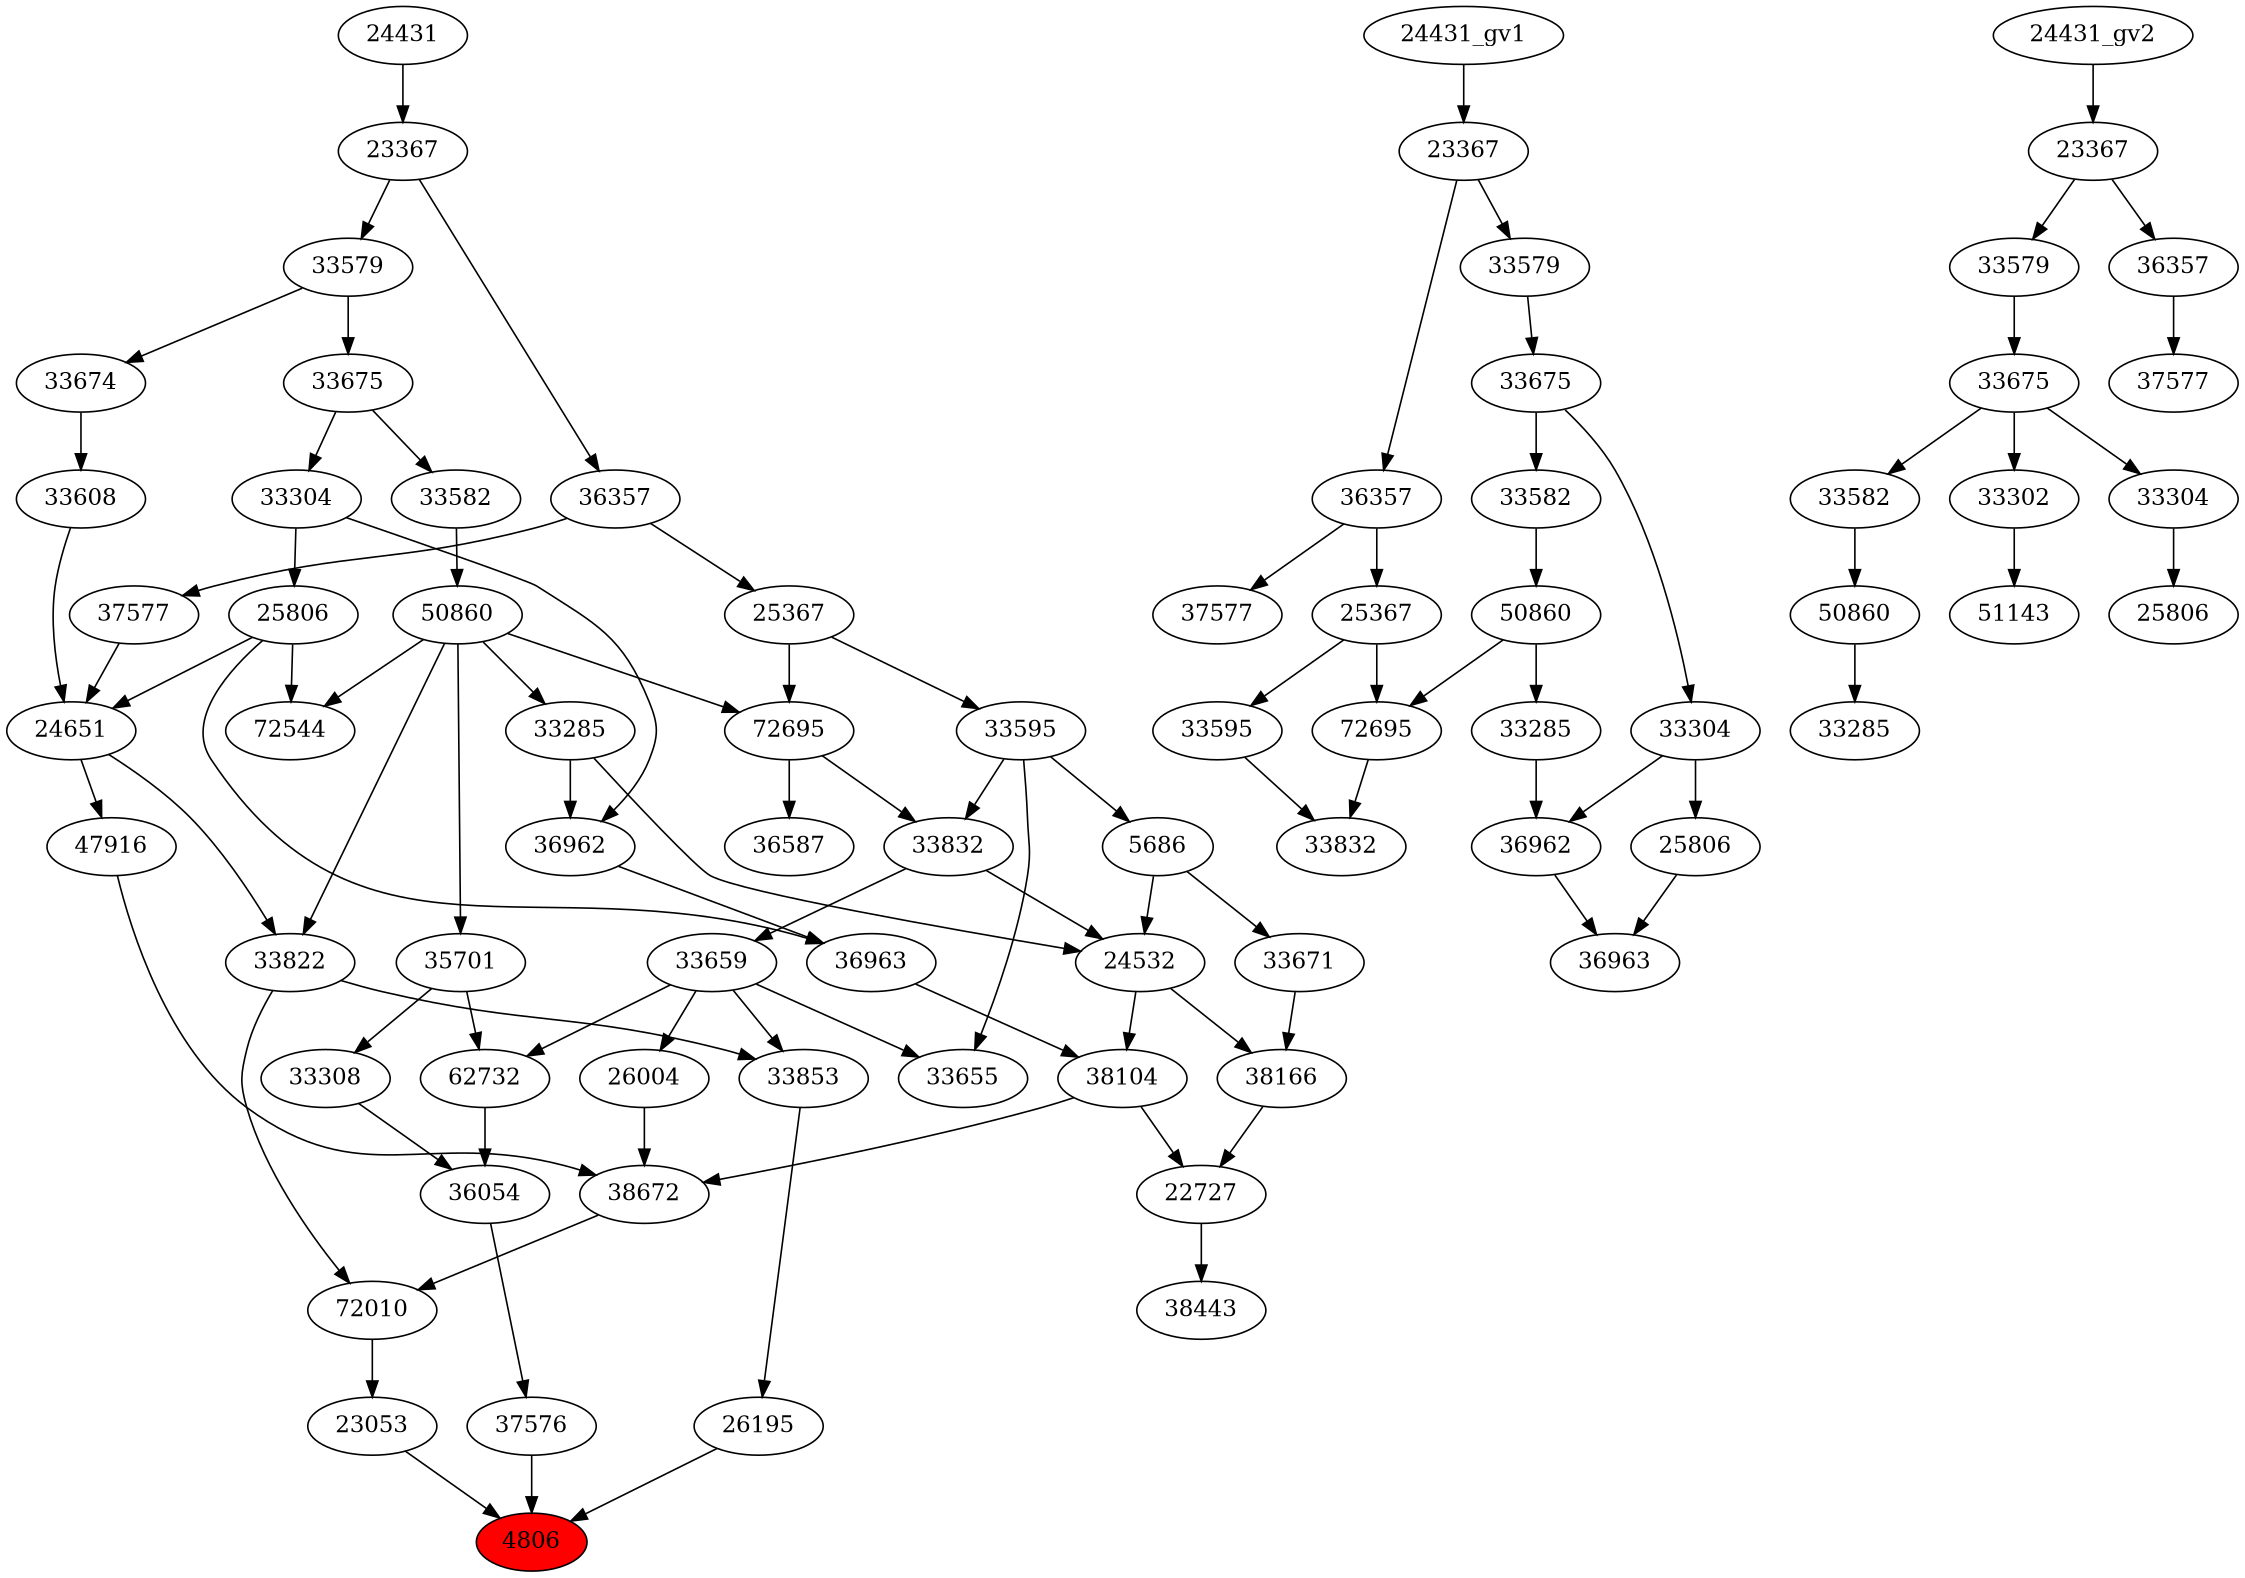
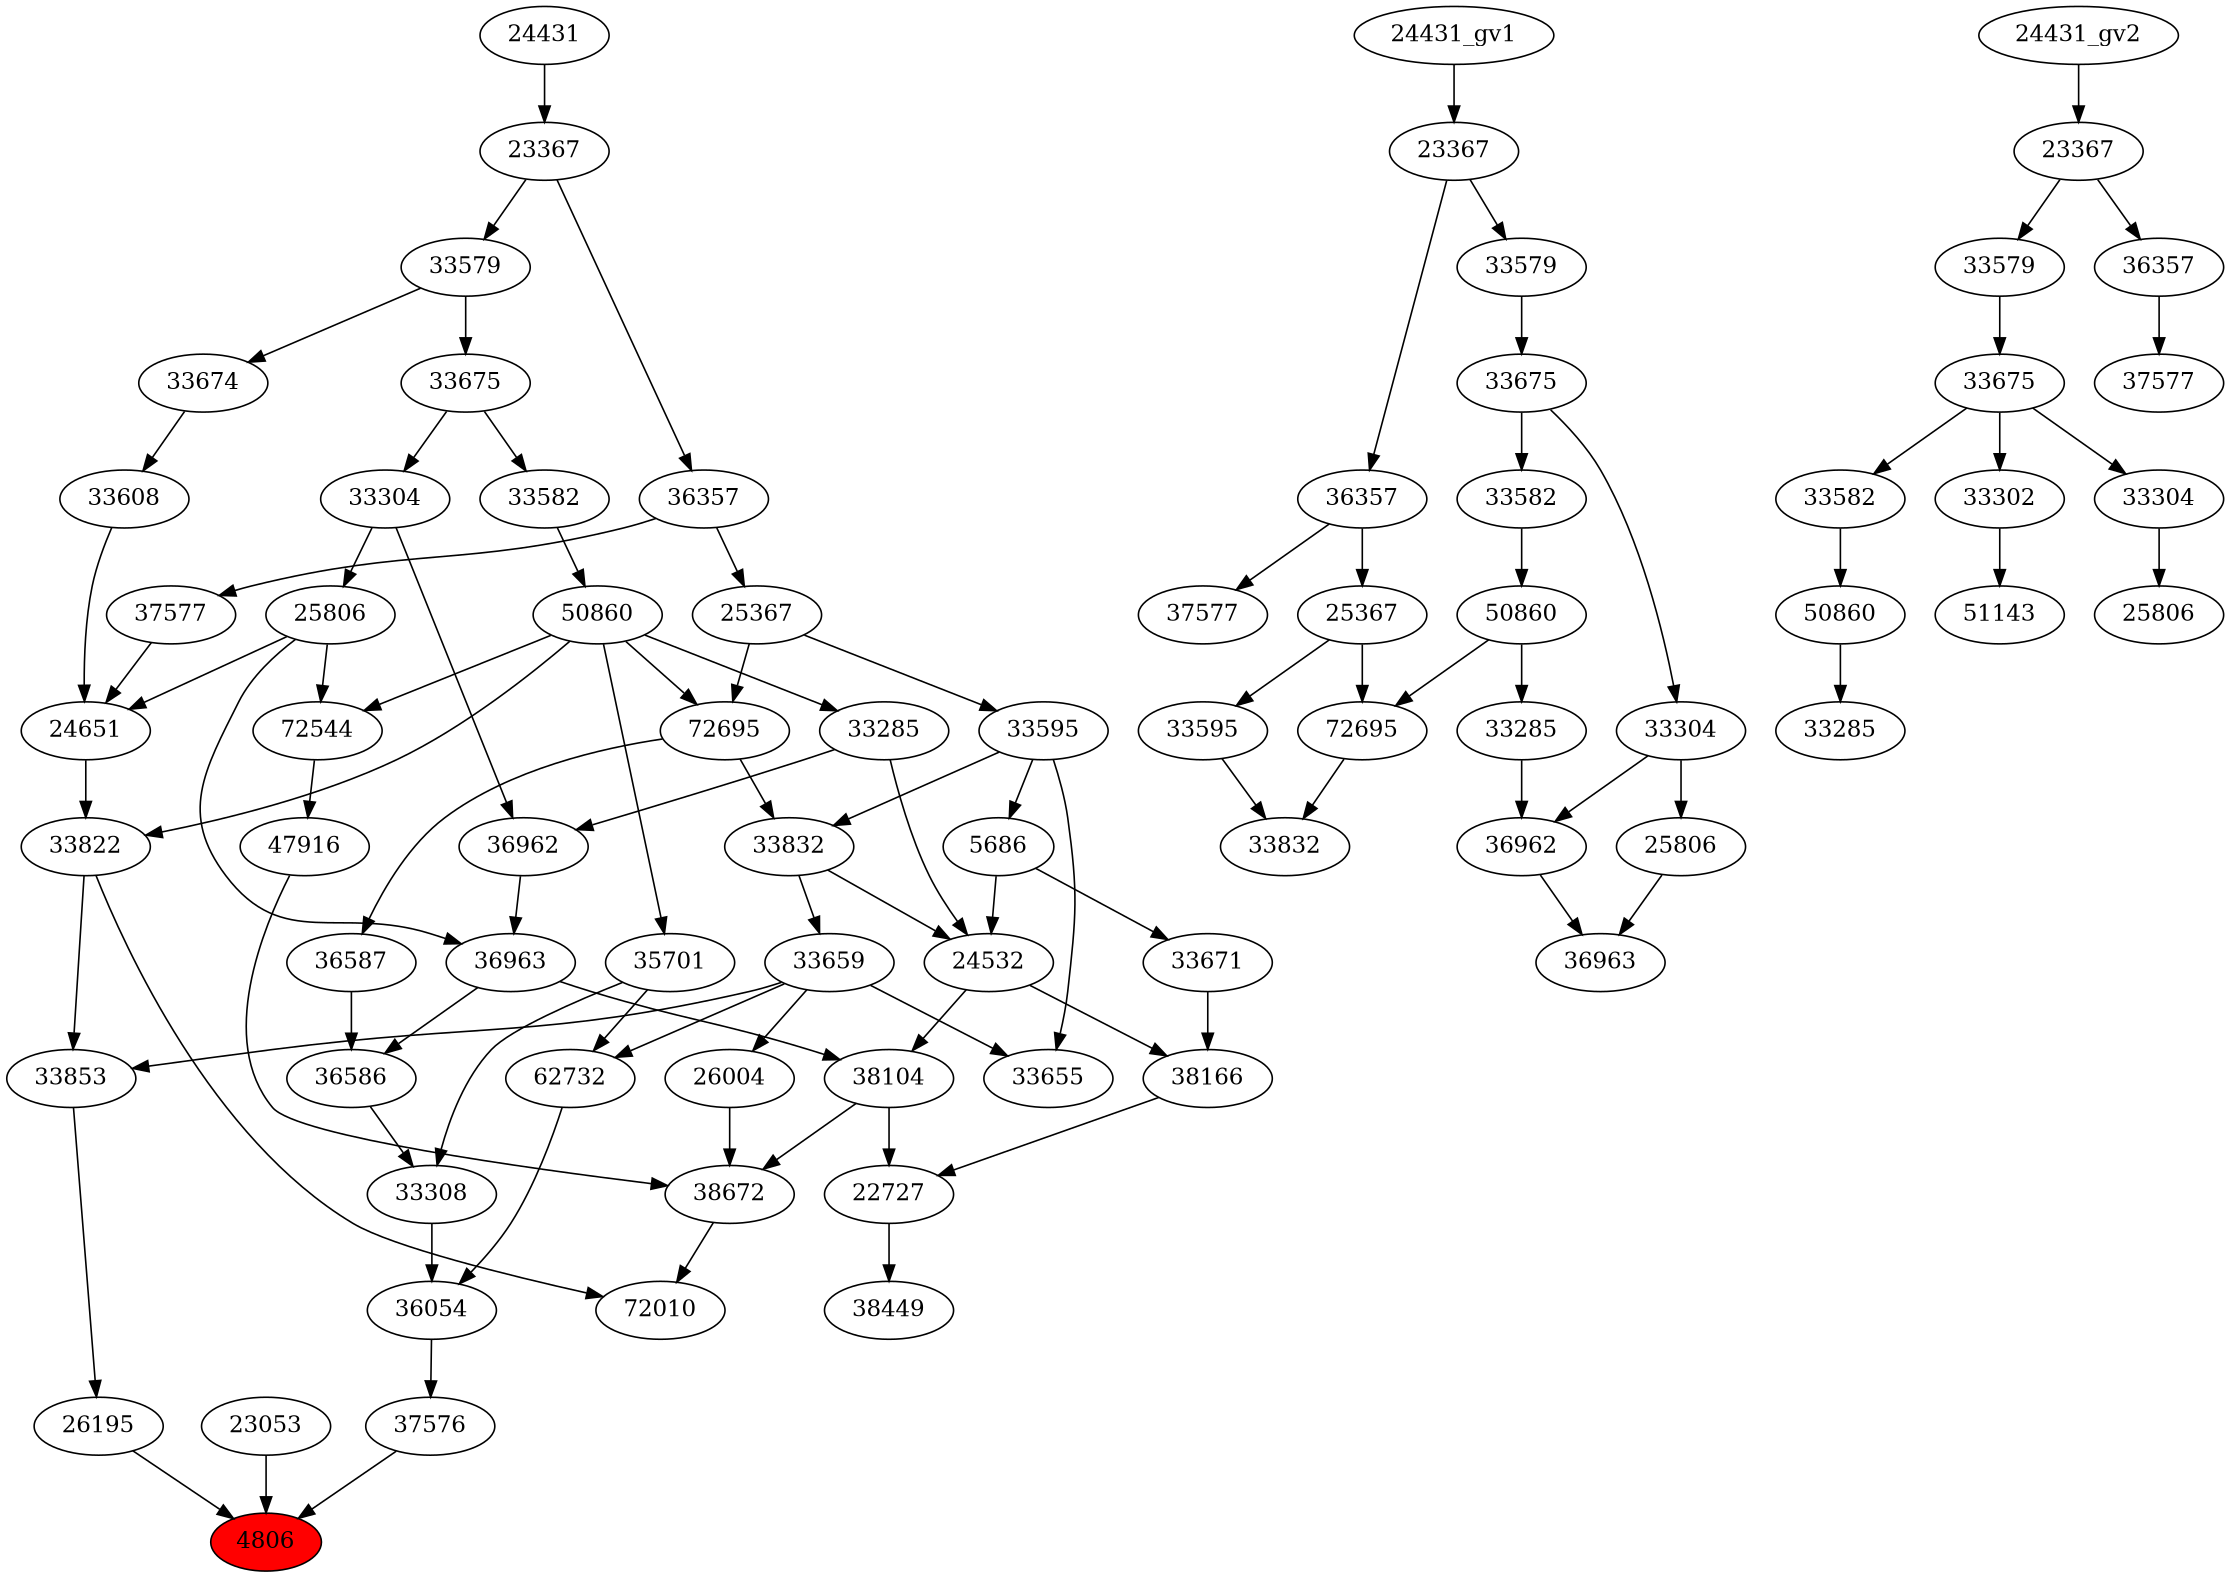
(89, 781) -> (312, 781)
none -> (351, 1079)
(1201, 1310) -> (889, 1310)
(372, 1360) -> none
